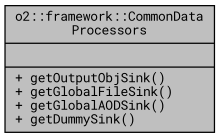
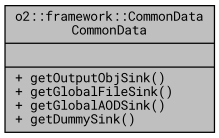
(110, 31) -> (110, 31)
